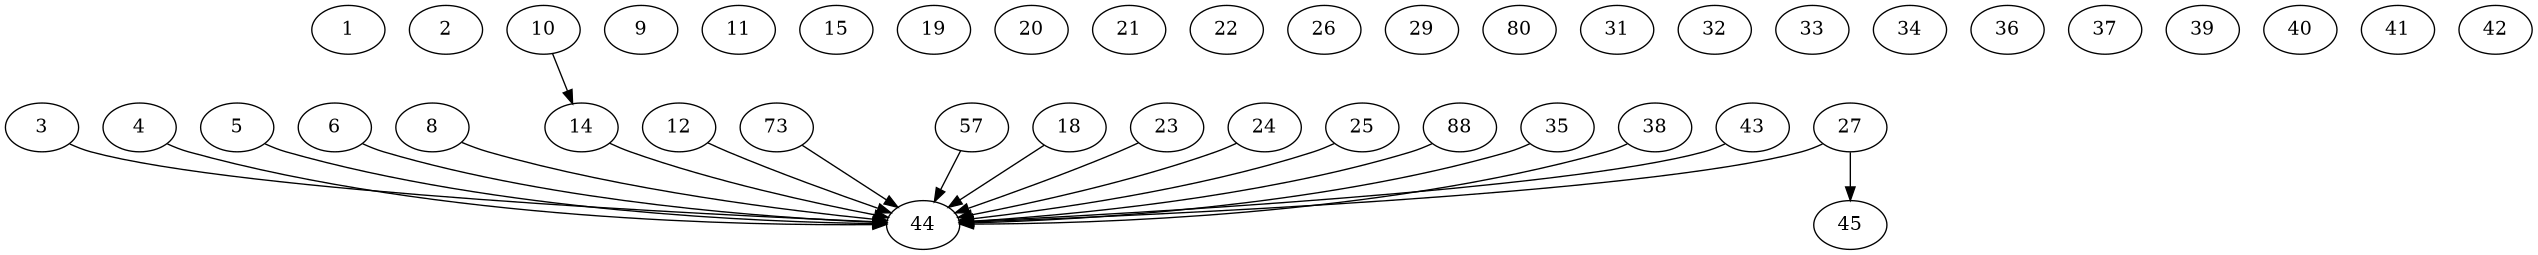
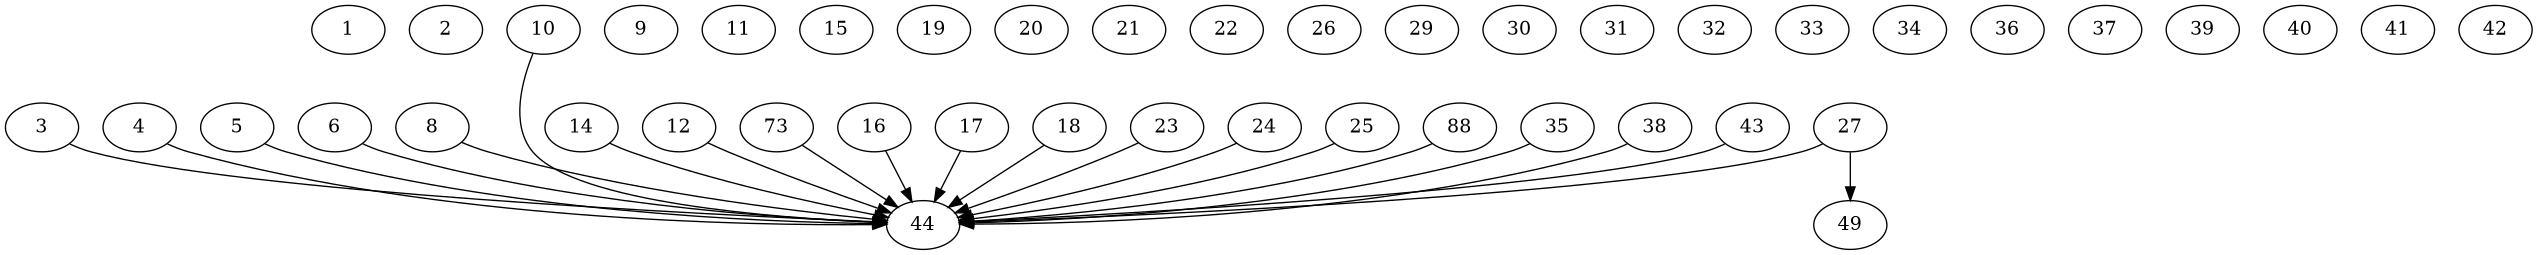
(1520, 30) -> (1520, 30)
(560, 72) -> (613, 190)
none -> (874, 127)
(972, 127) -> (972, 127)
(1850, 225) -> (1850, 225)
